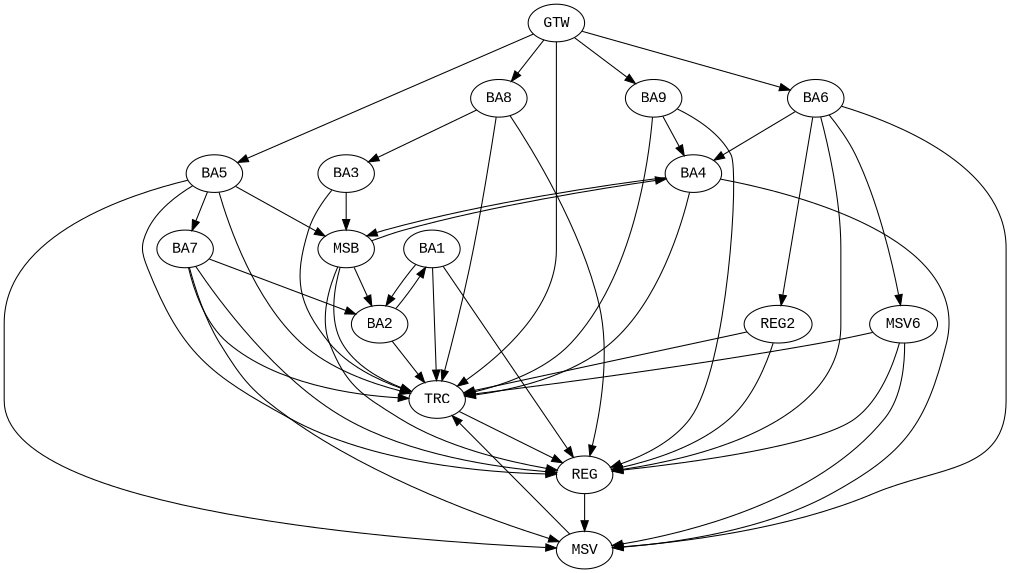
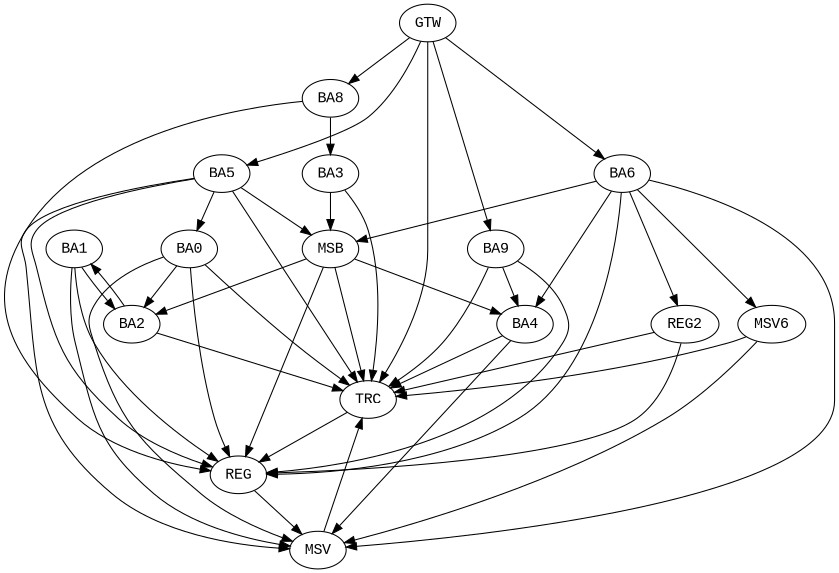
(520, 200) -> (476, 211)
(474, 245) -> none
(185, 249) -> (189, 249)
(434, 319) -> (115, 453)
(785, 444) -> none
